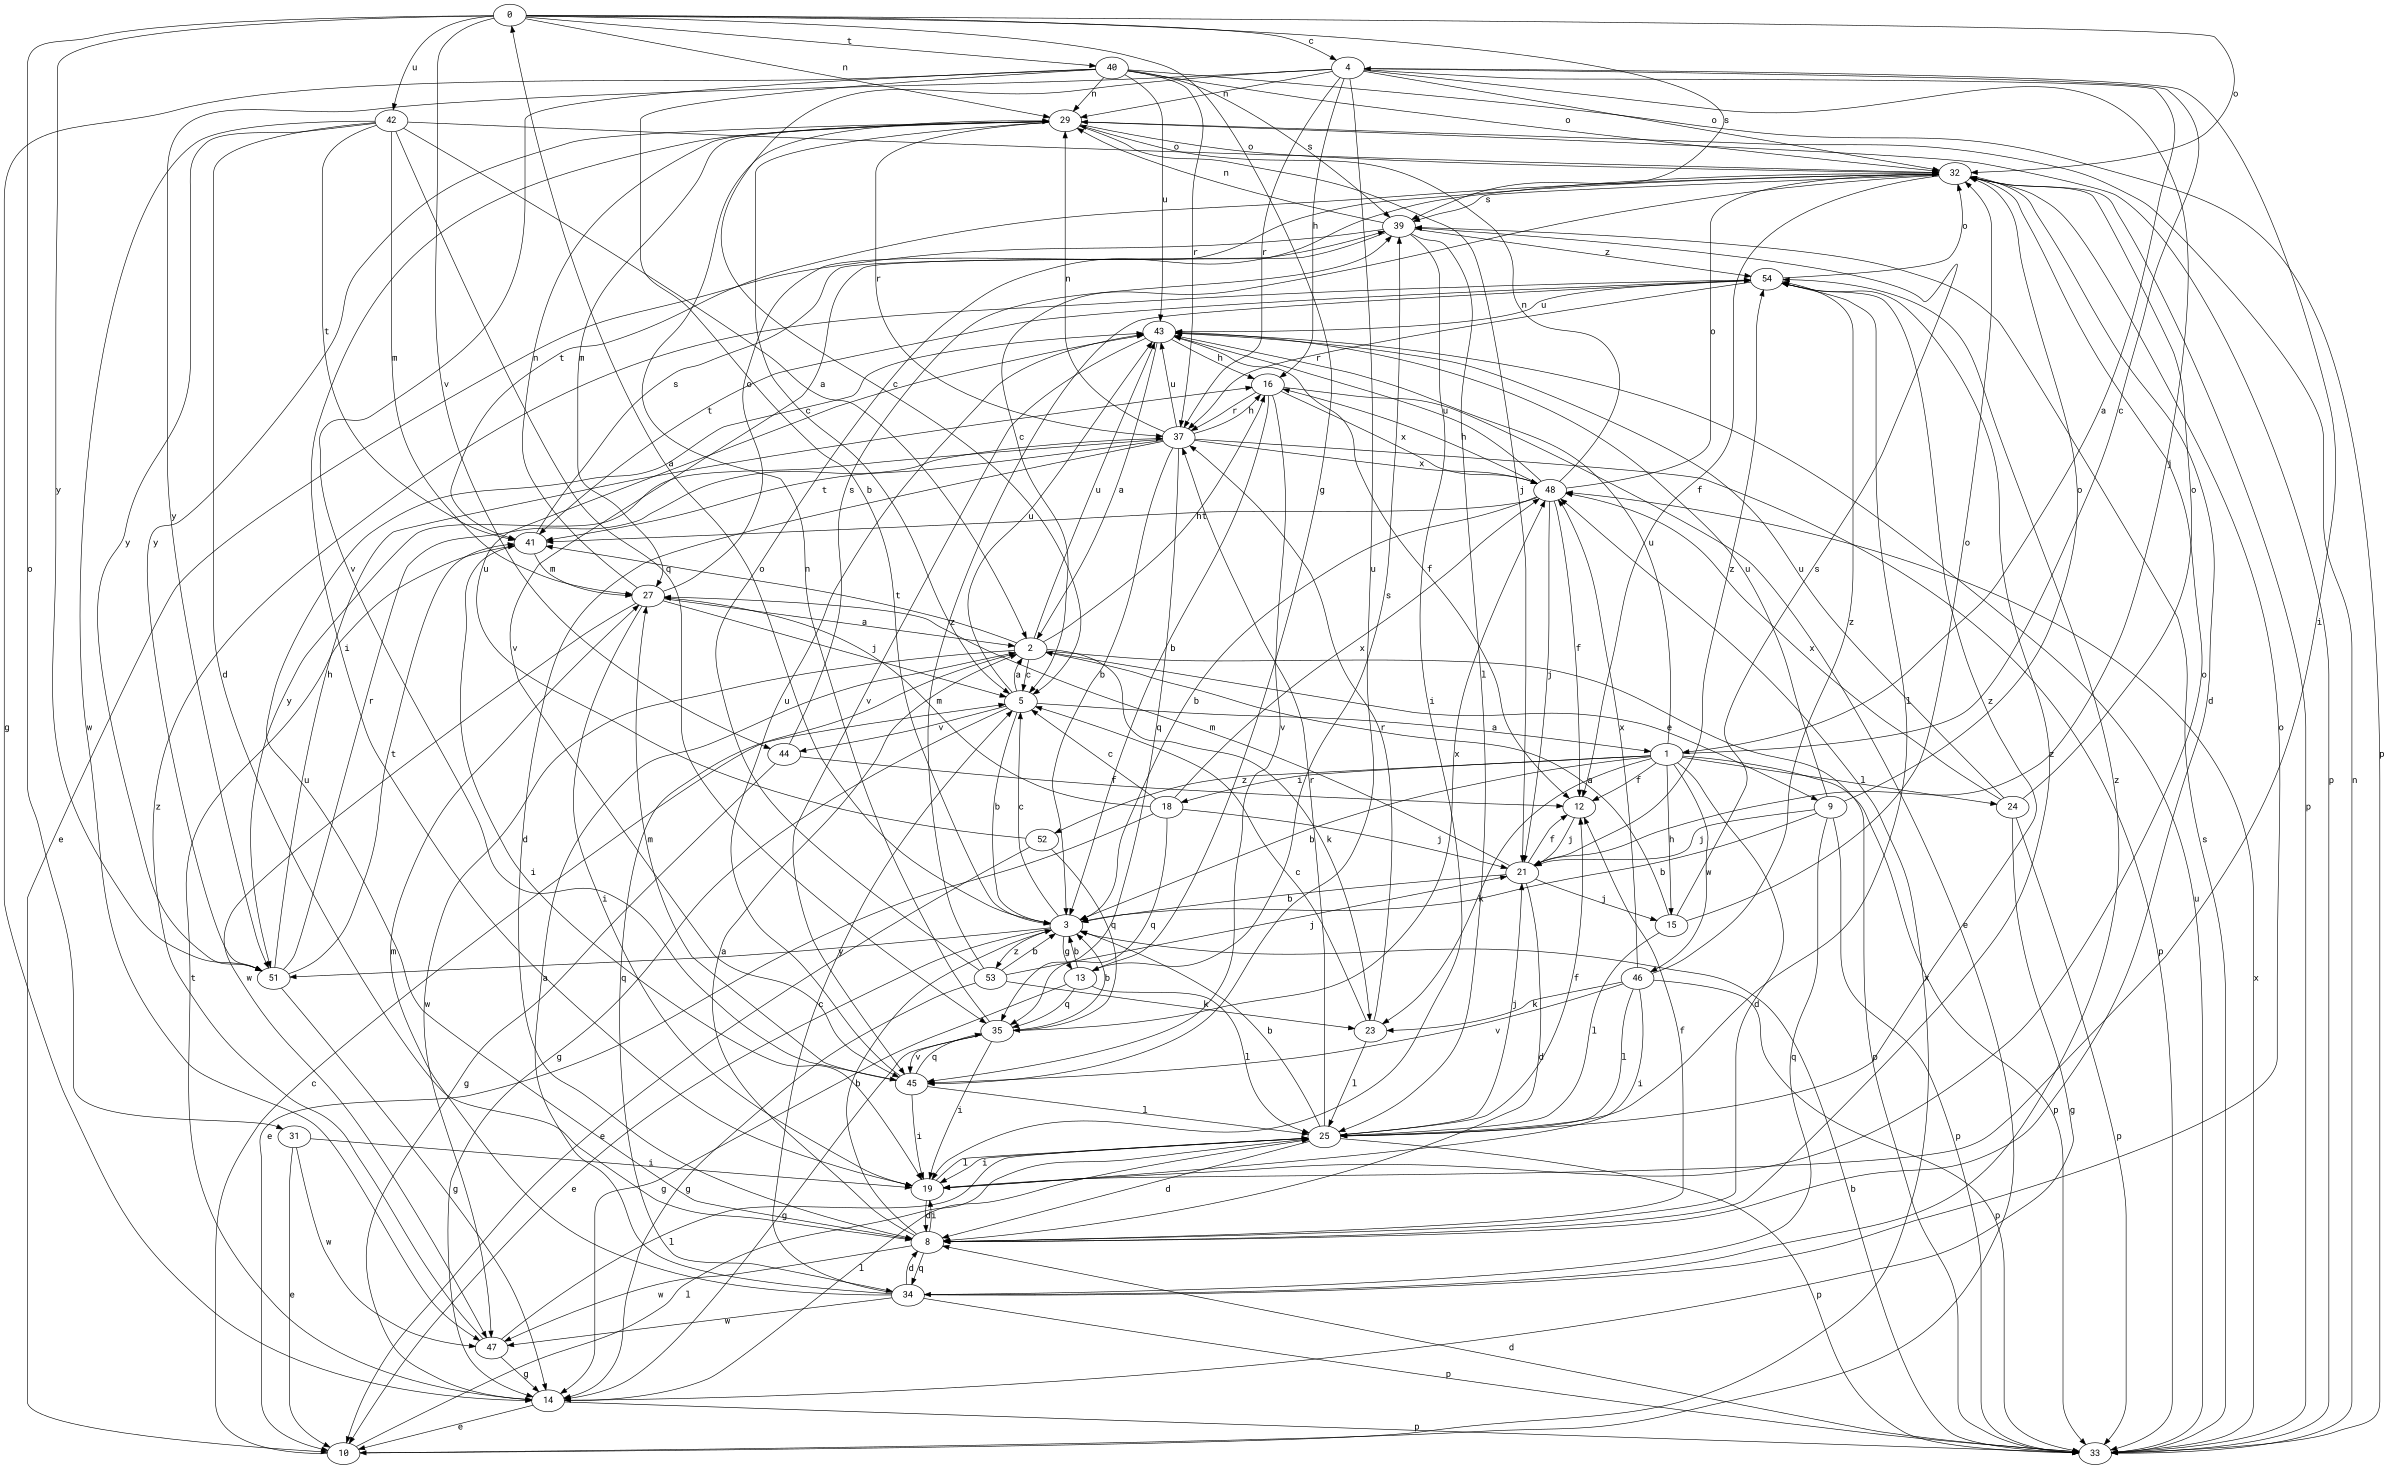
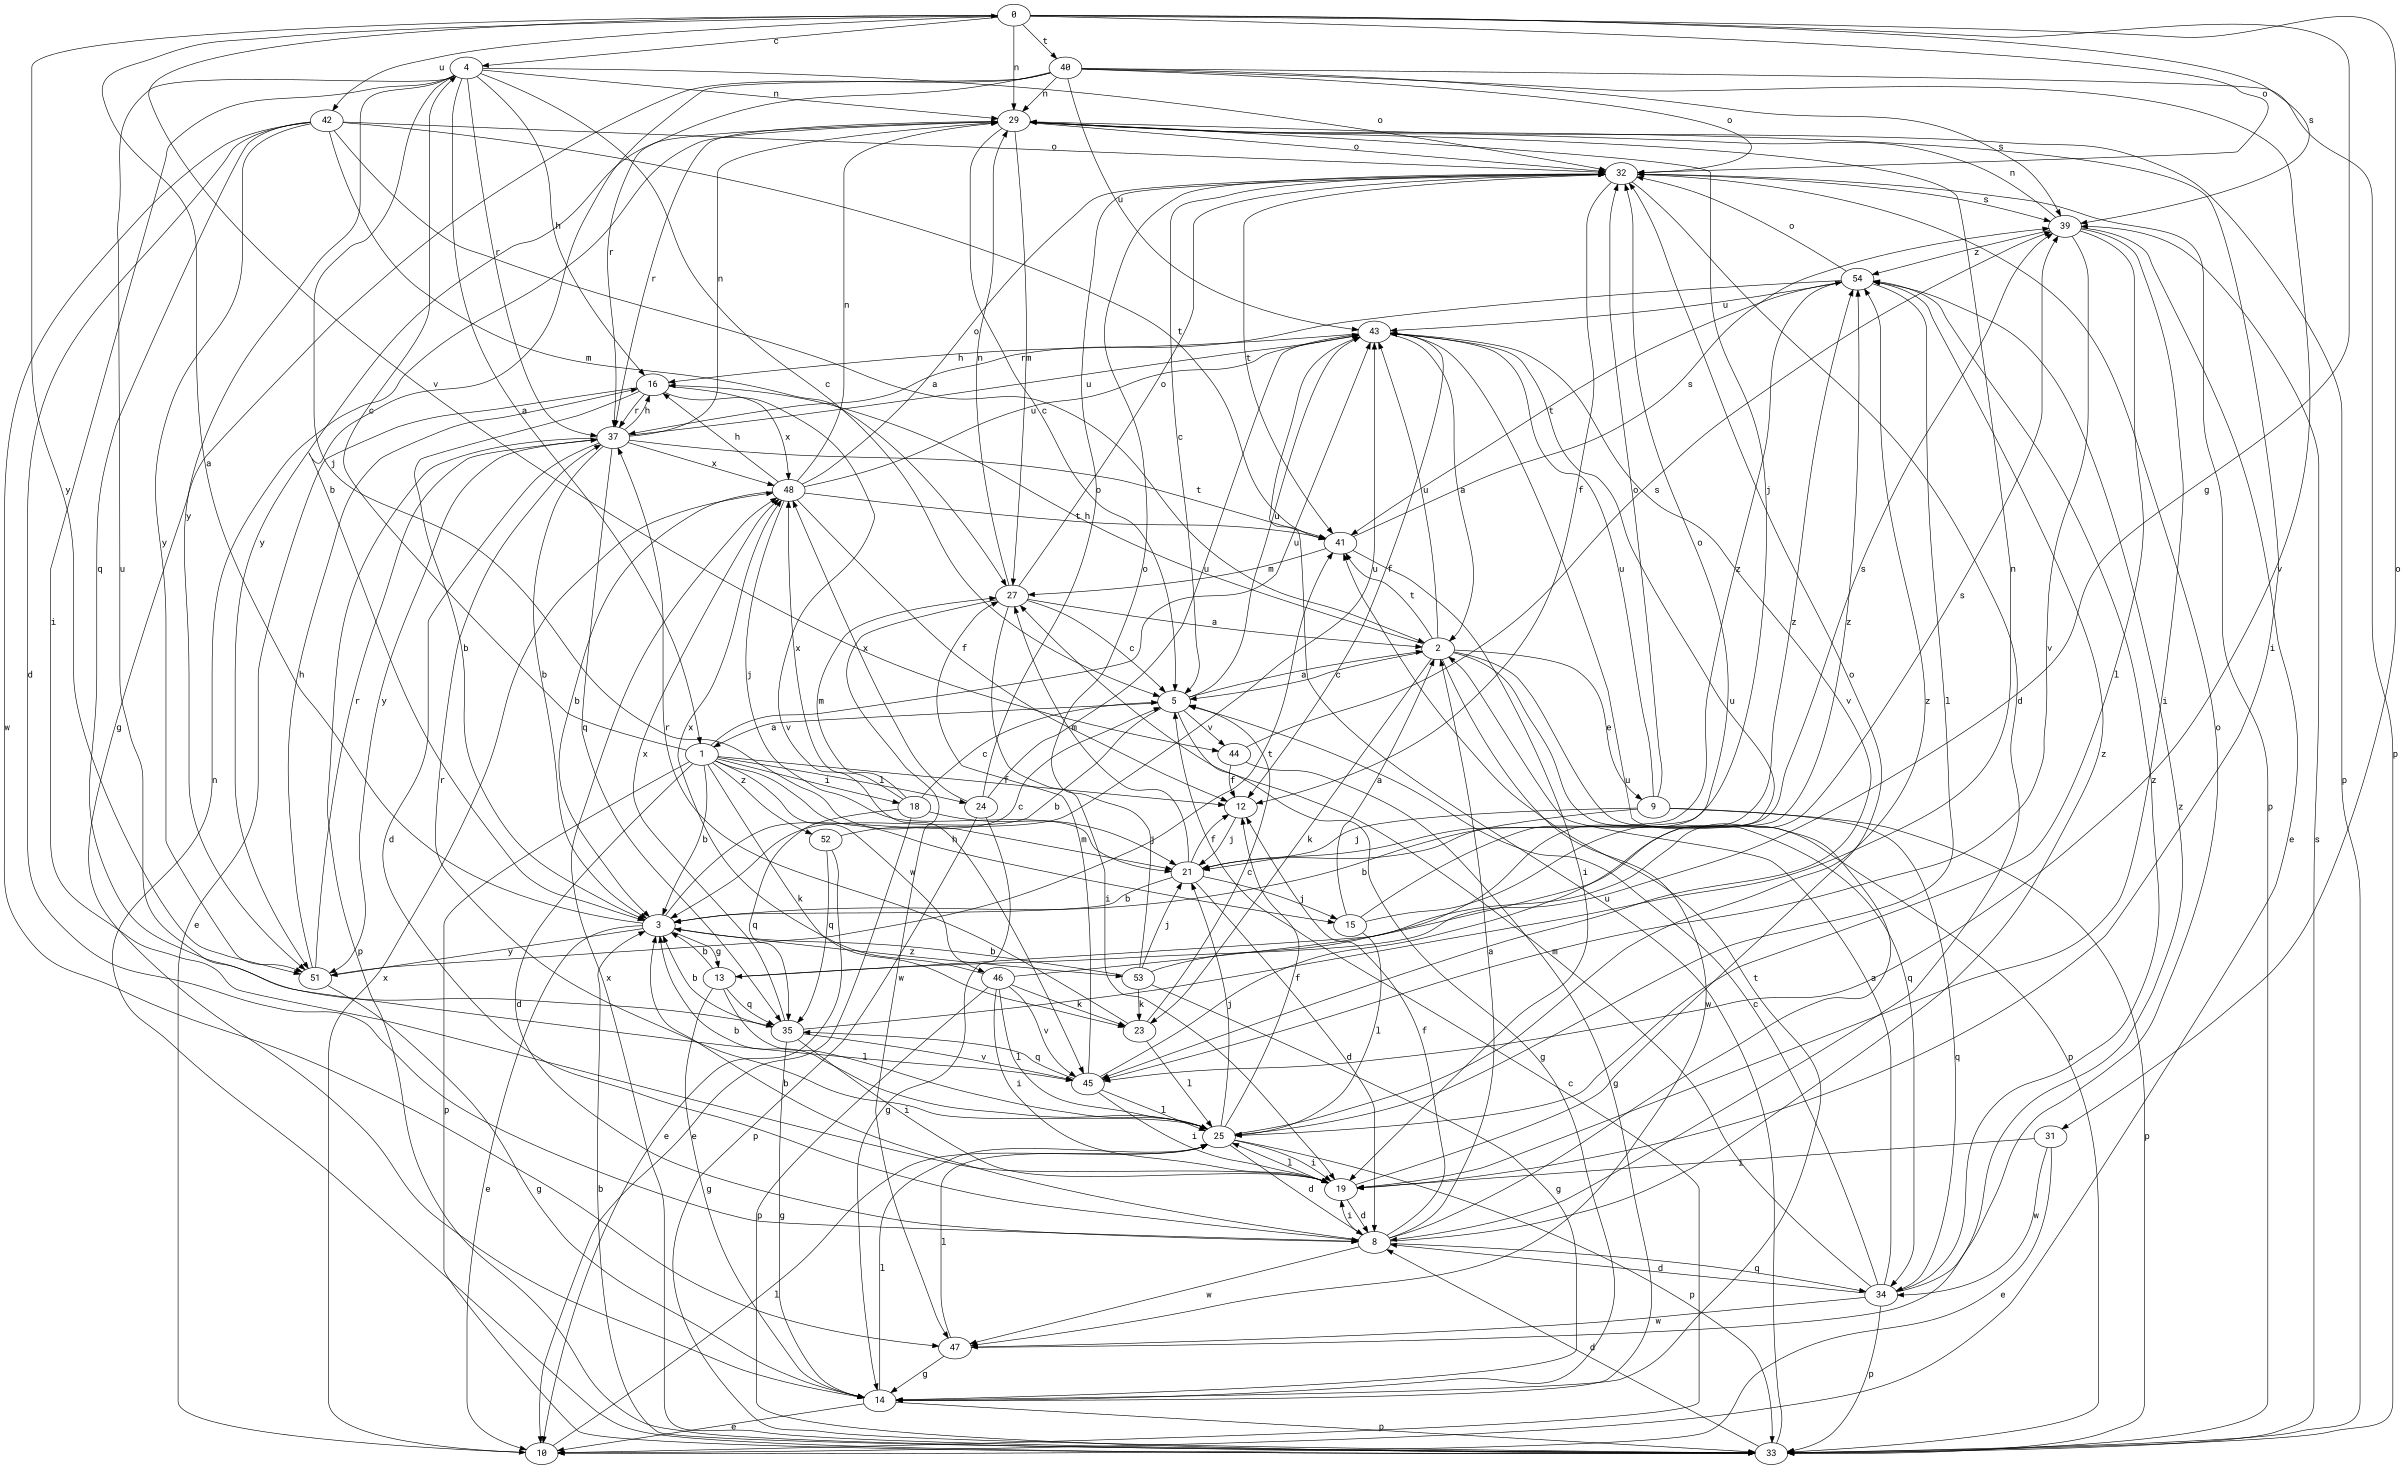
(874, 649) -> (1132, 649)
(344, 1283) -> (2011, 1257)
